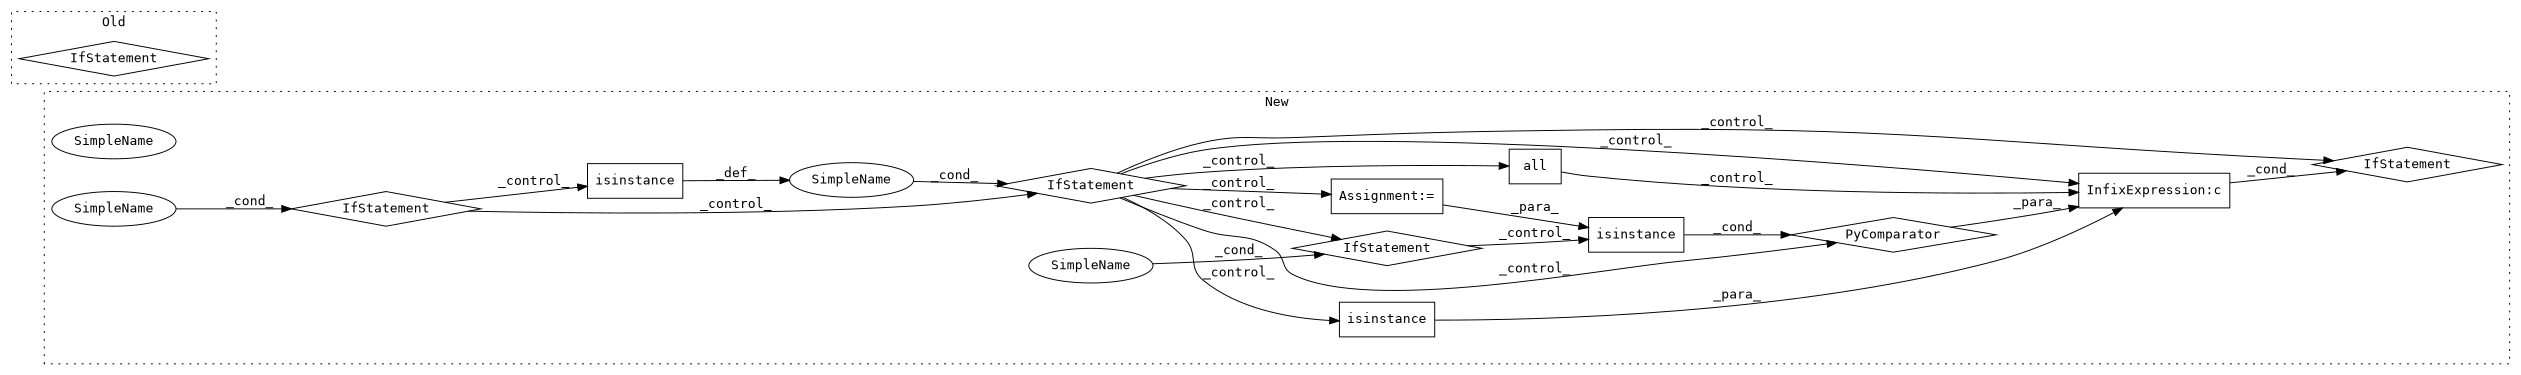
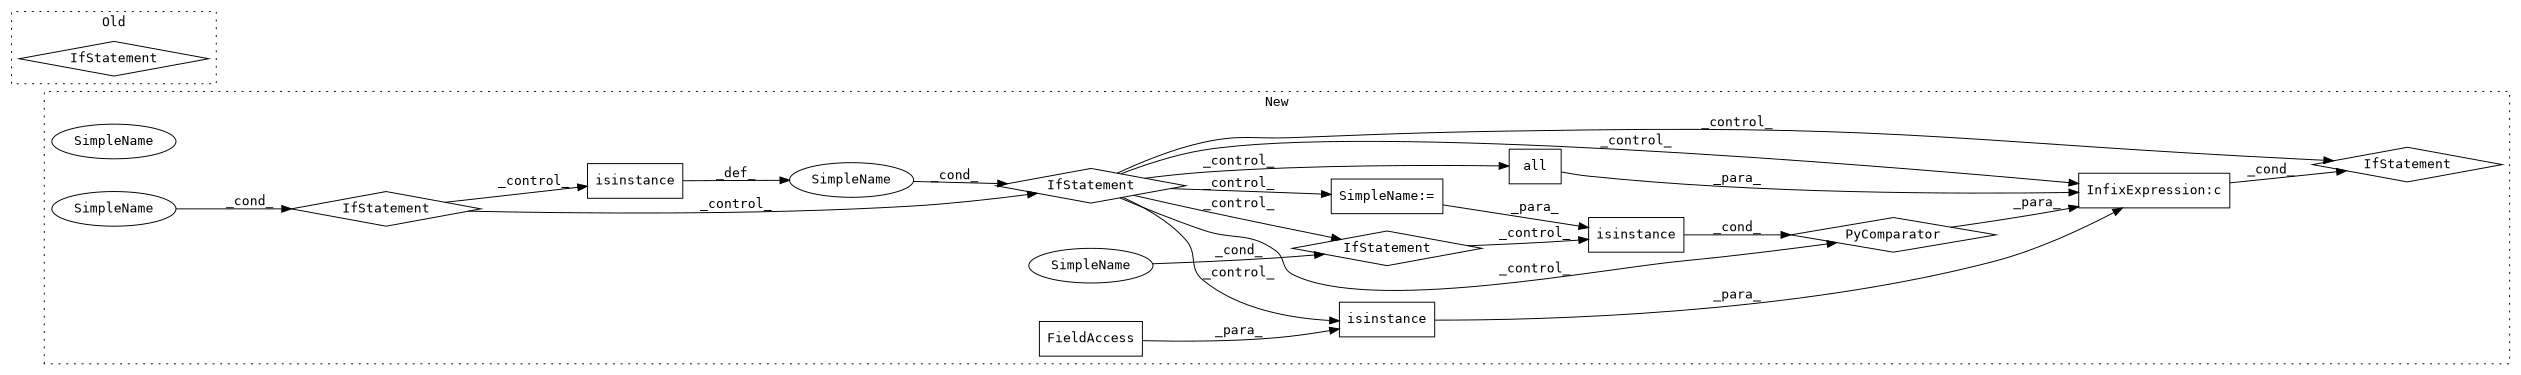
(1737, 179) -> (1737, 179)
(1387, 196) -> (1387, 196)
none -> (1091, 339)
